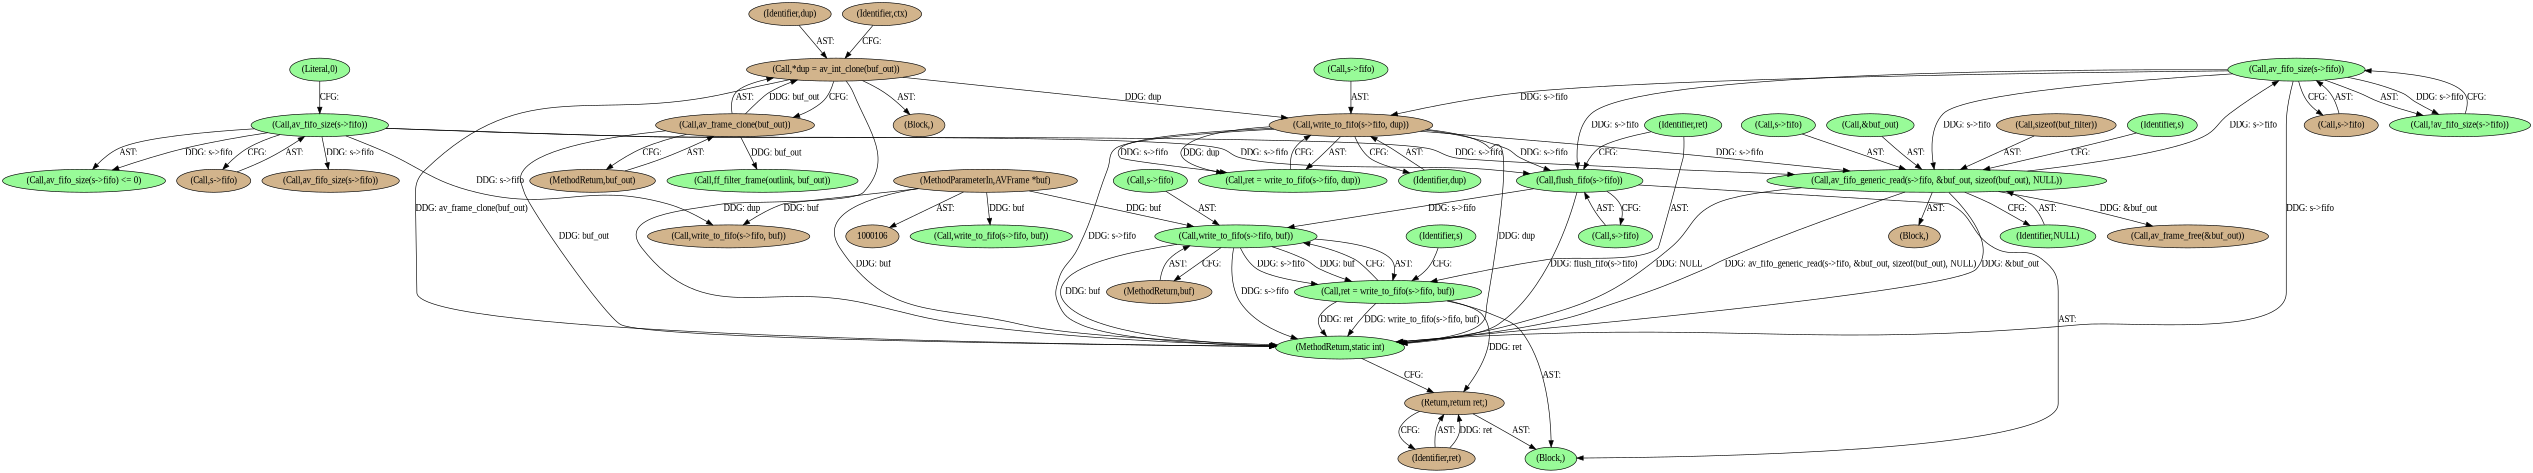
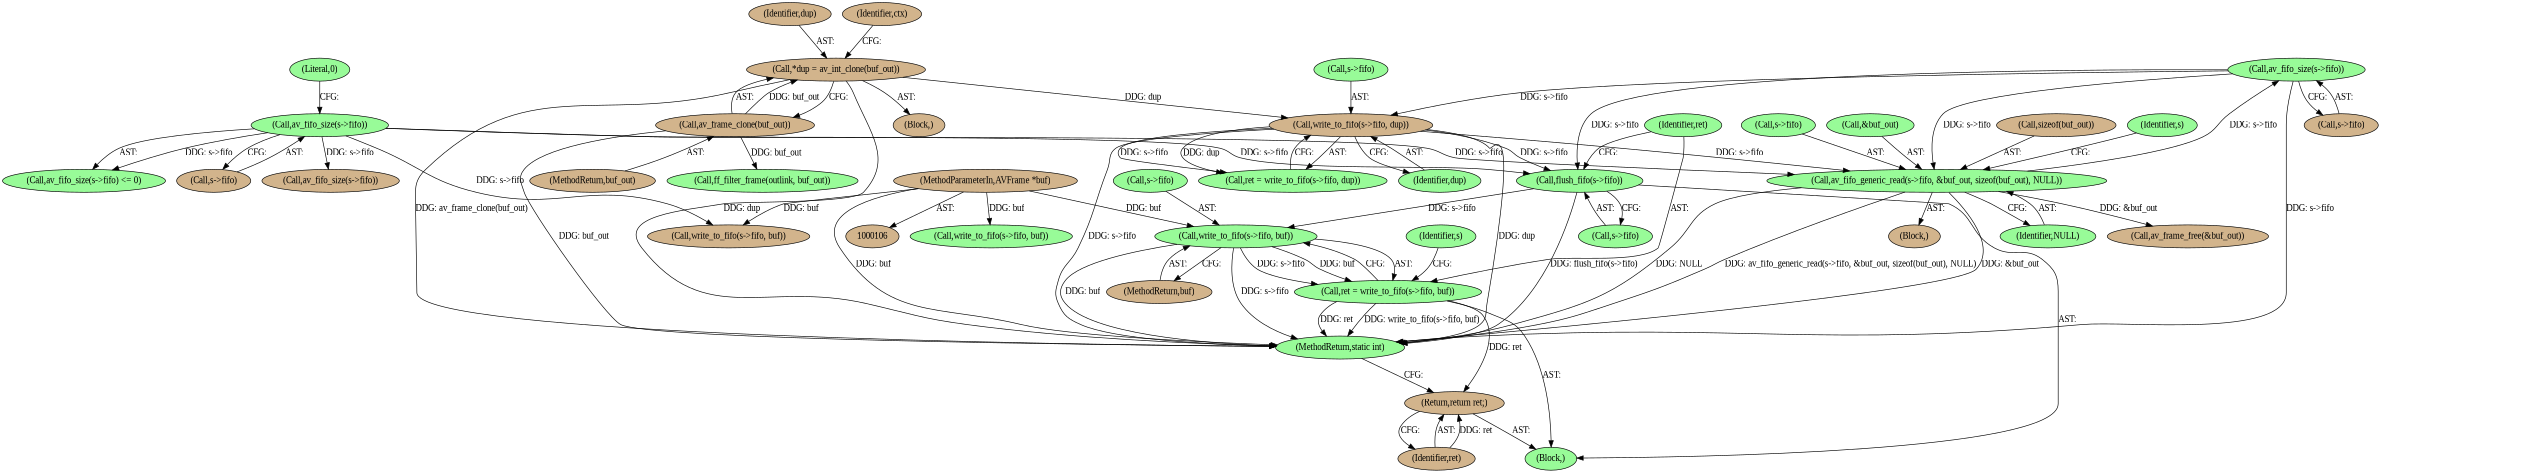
(2056, 125) -> (2056, 125)
(2460, 125) -> none
(647, 146) -> none
